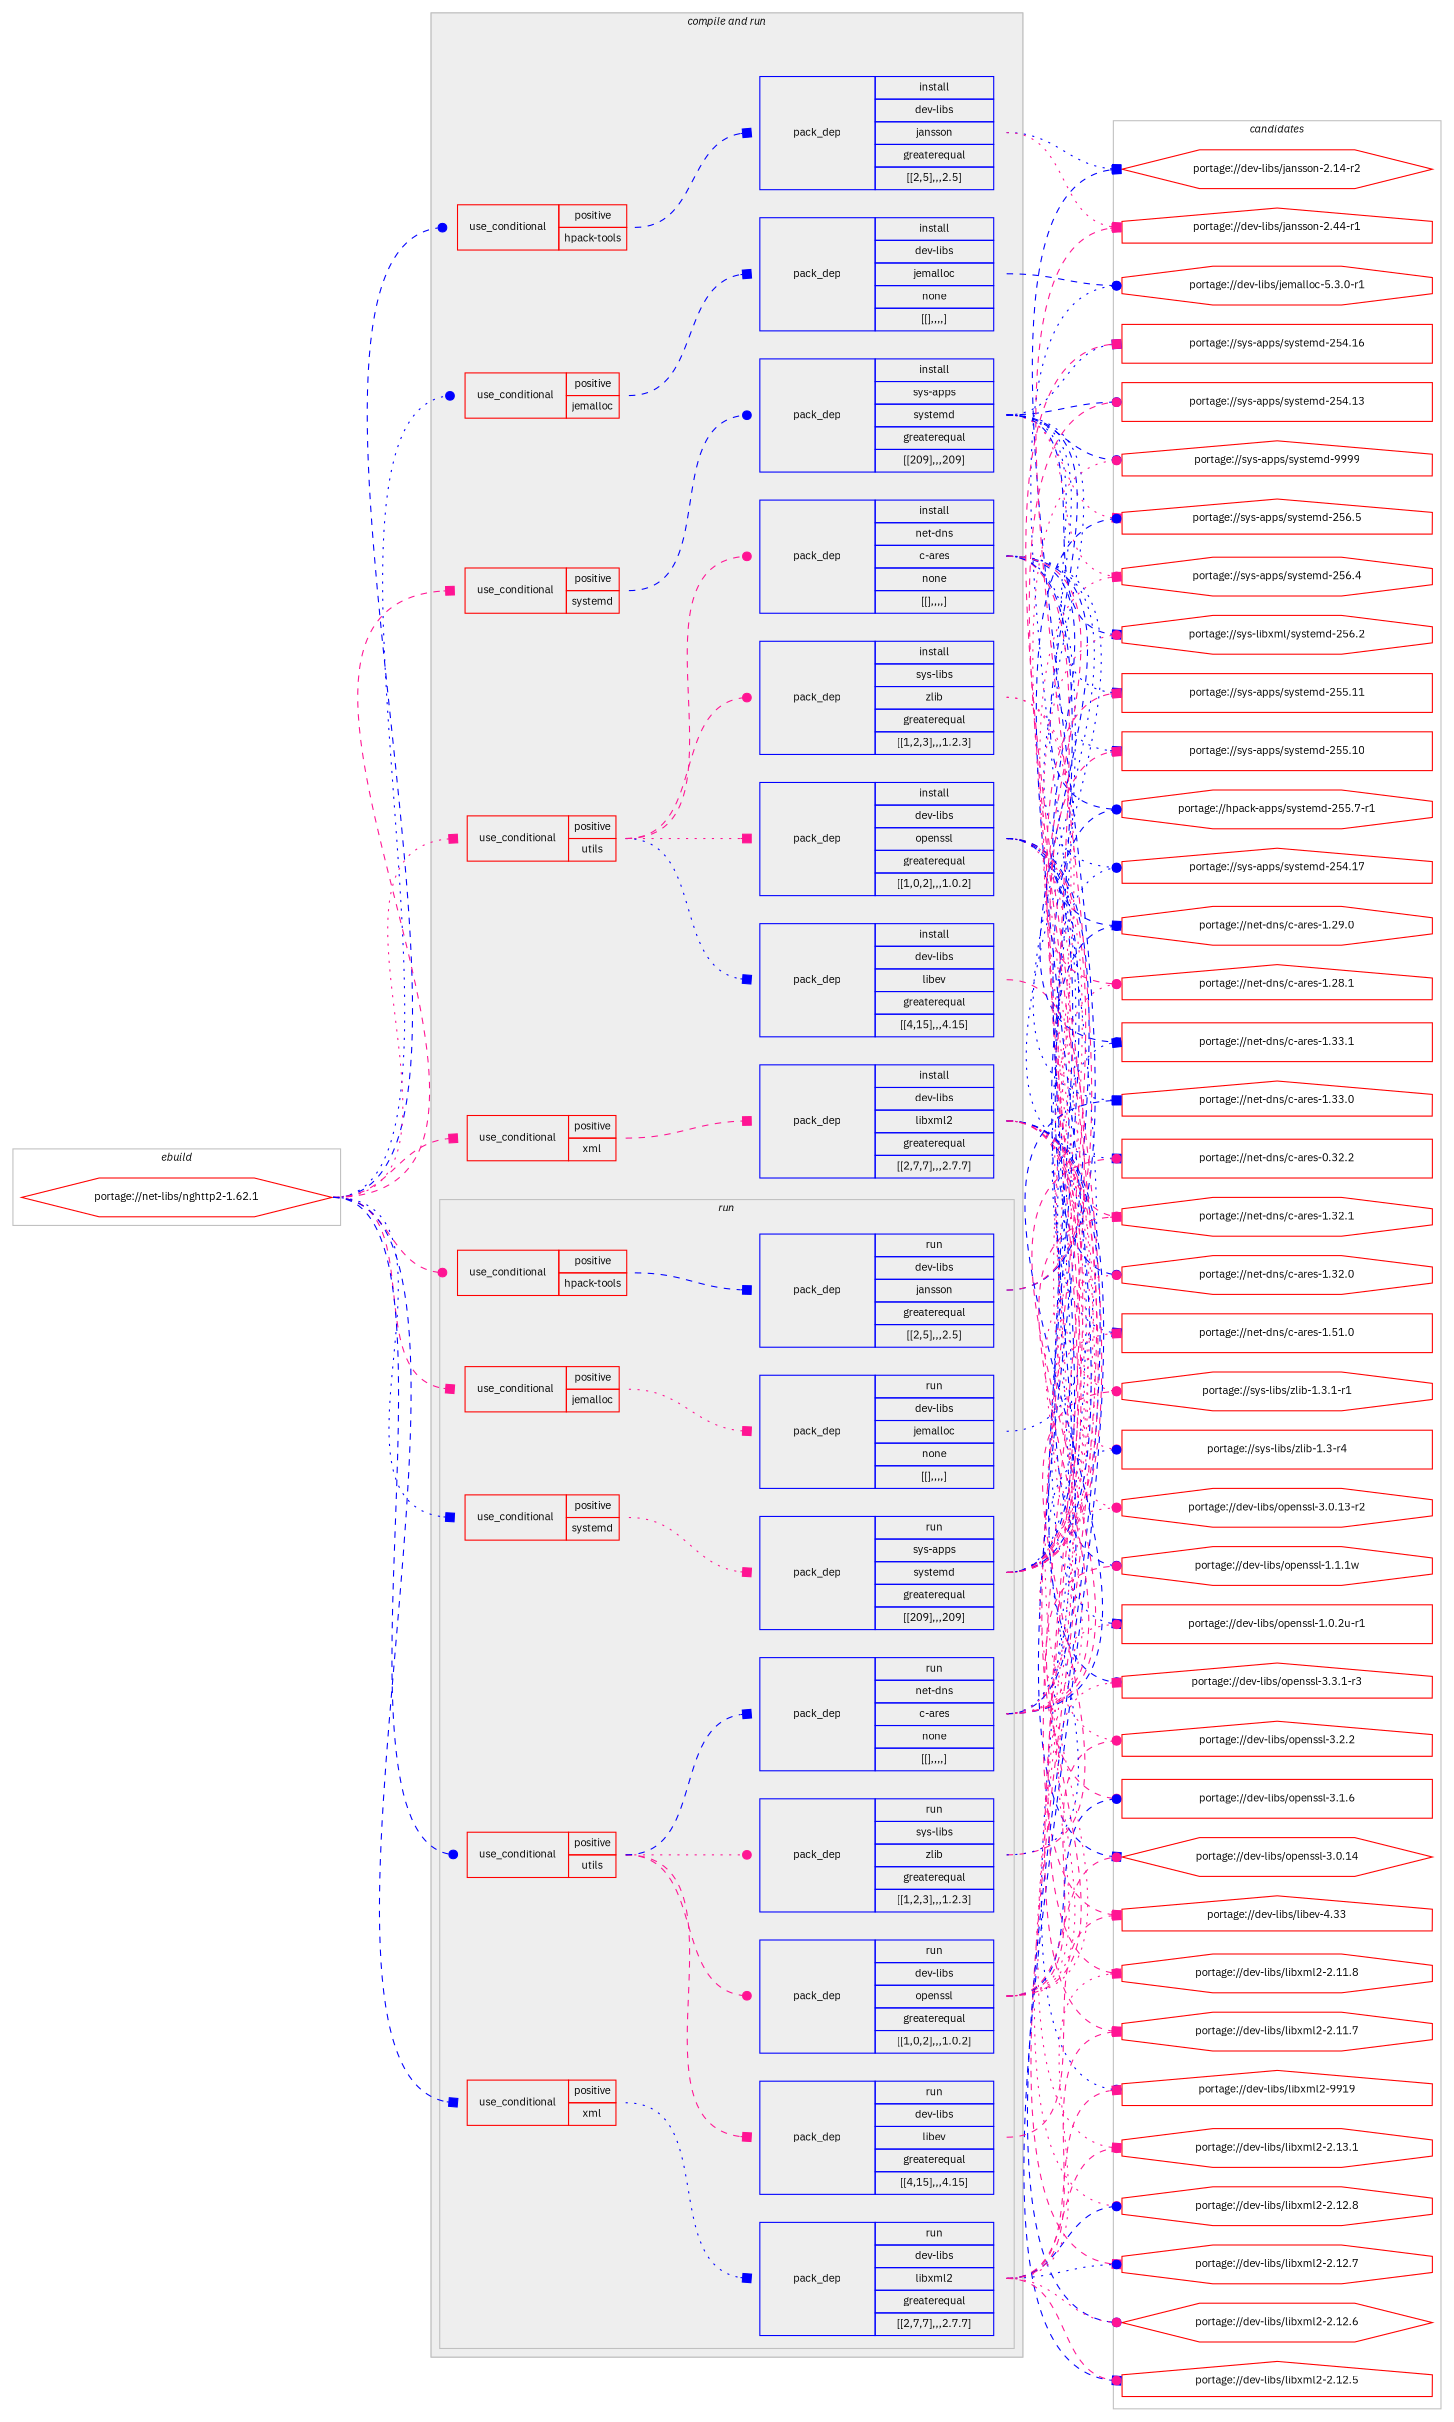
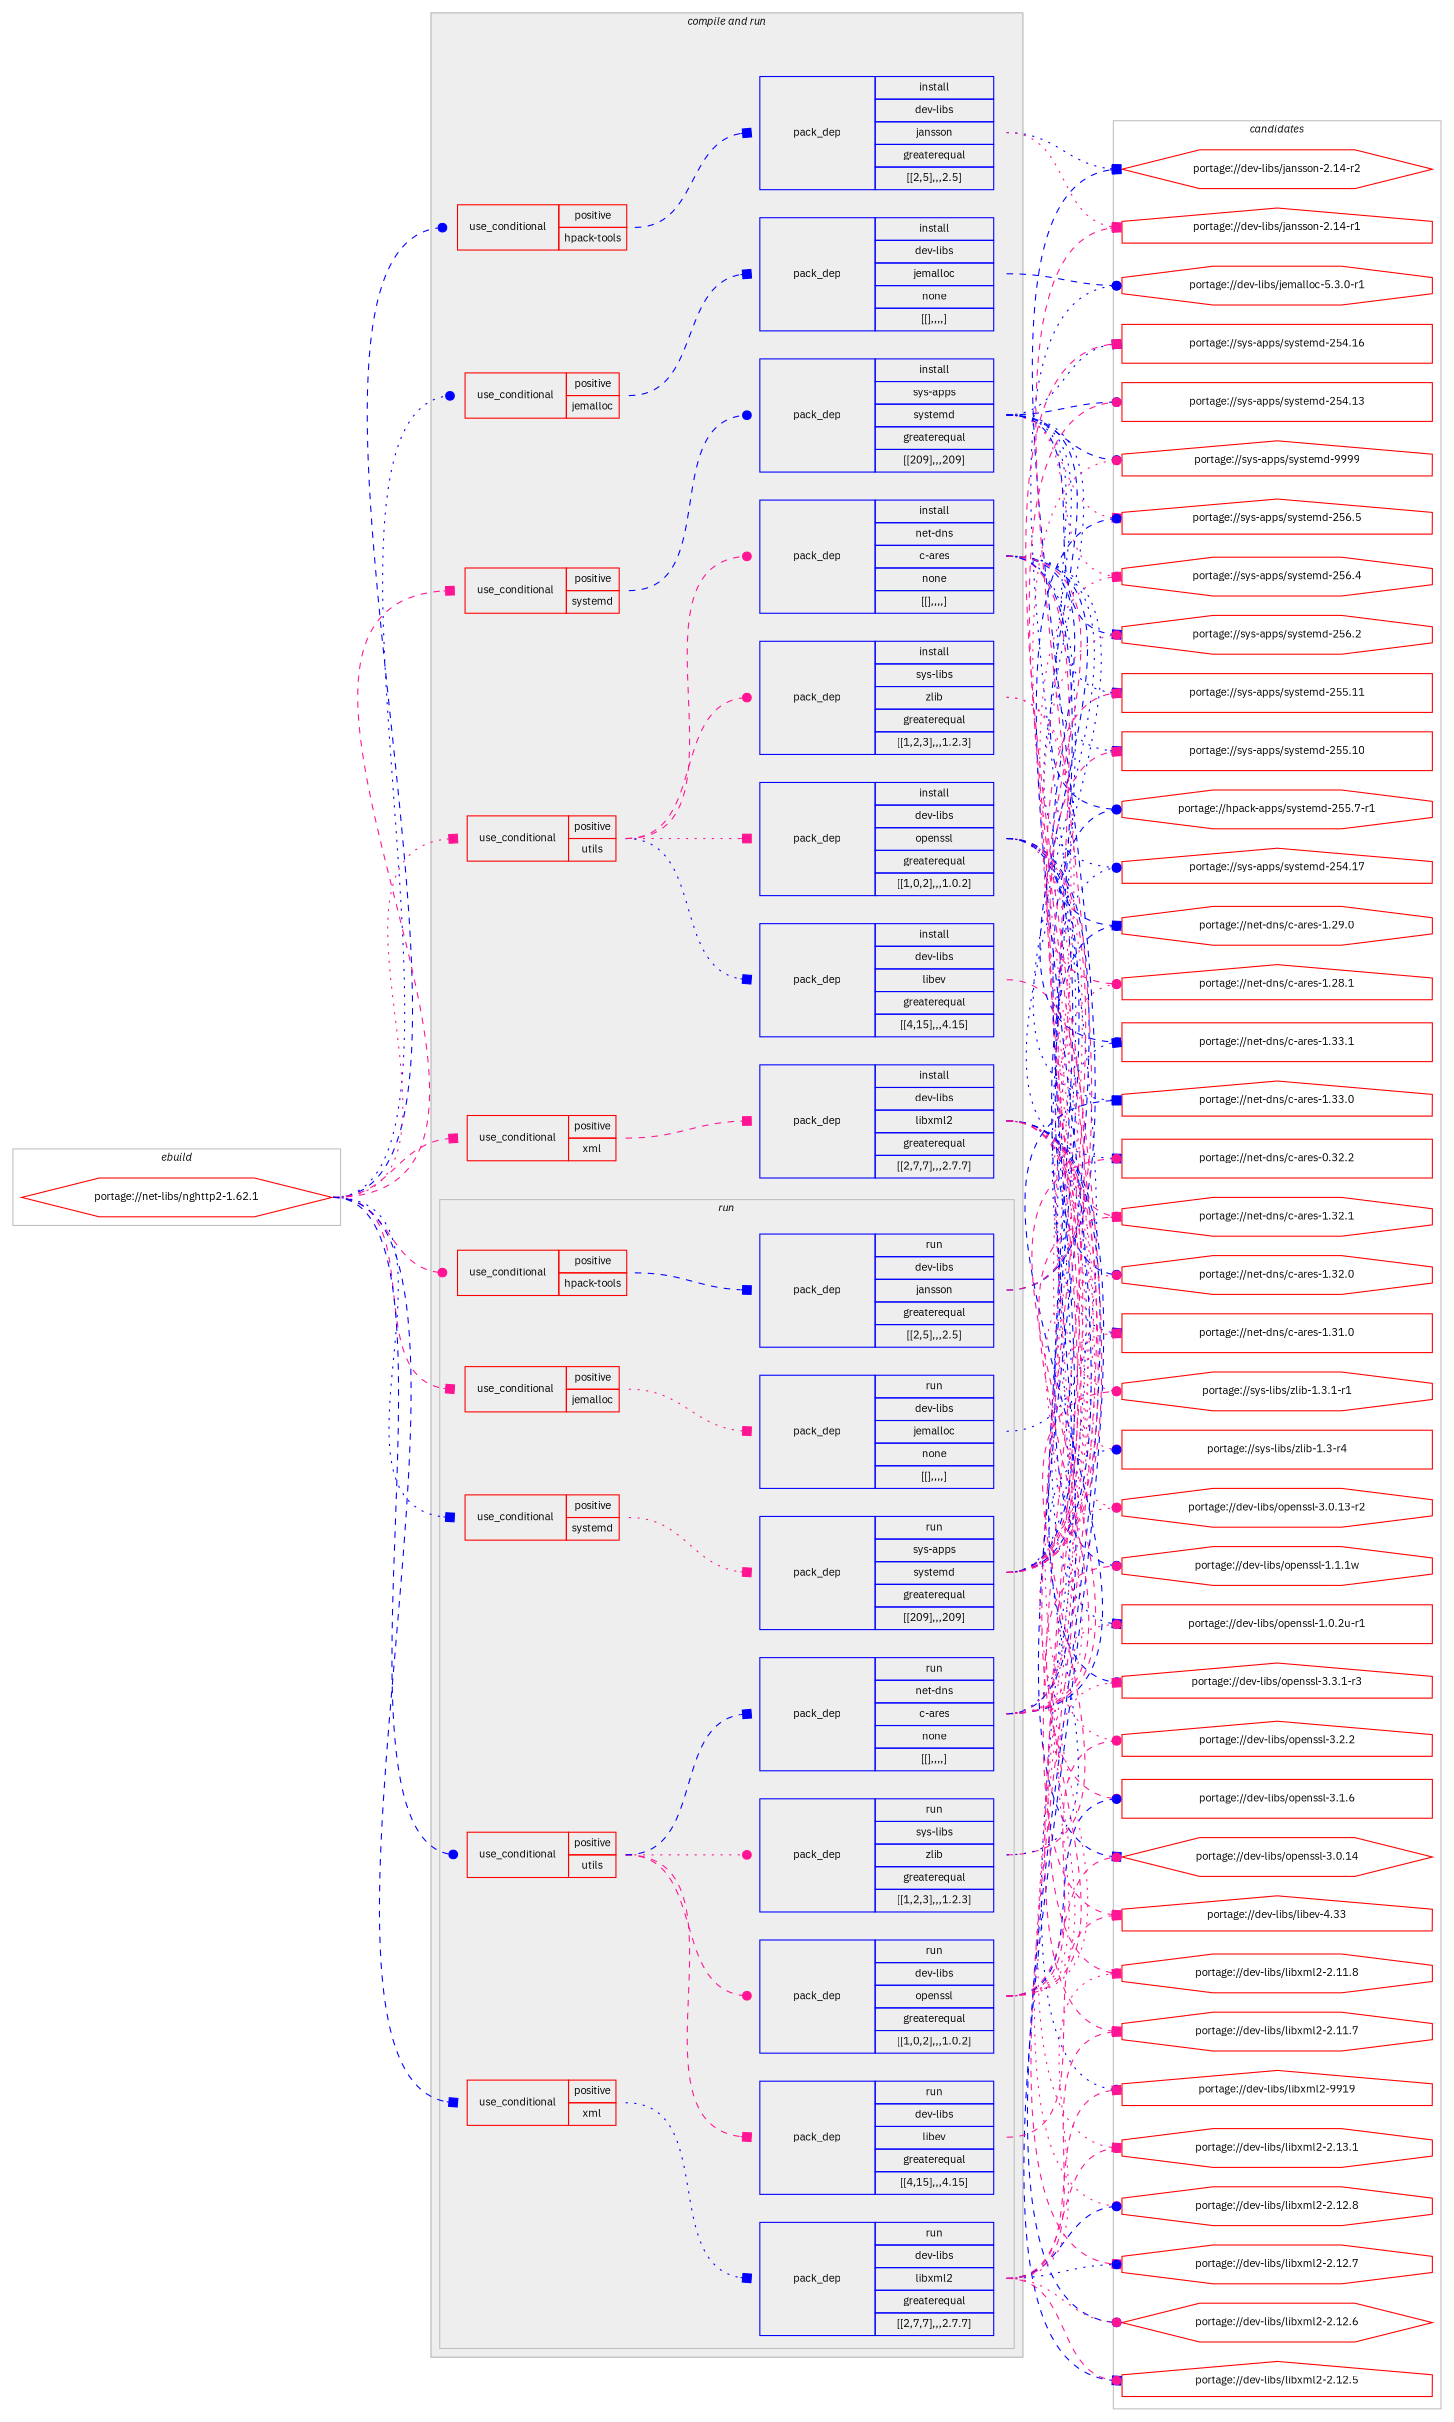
(1277, 227) -> (1277, 227)
(1277, 635) -> (1277, 635)
(1277, 1333) -> (1277, 1333)
